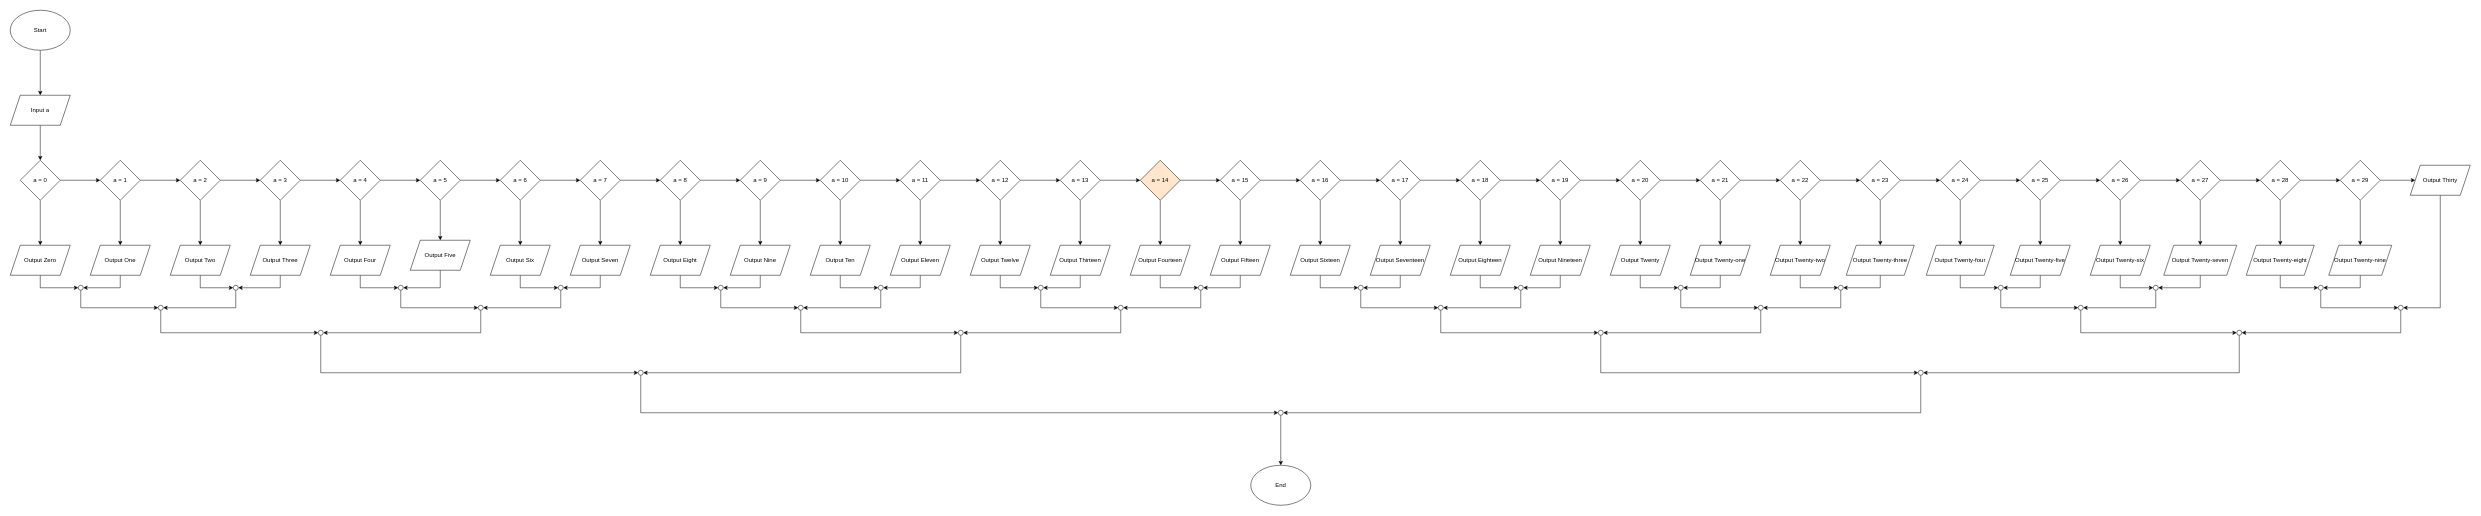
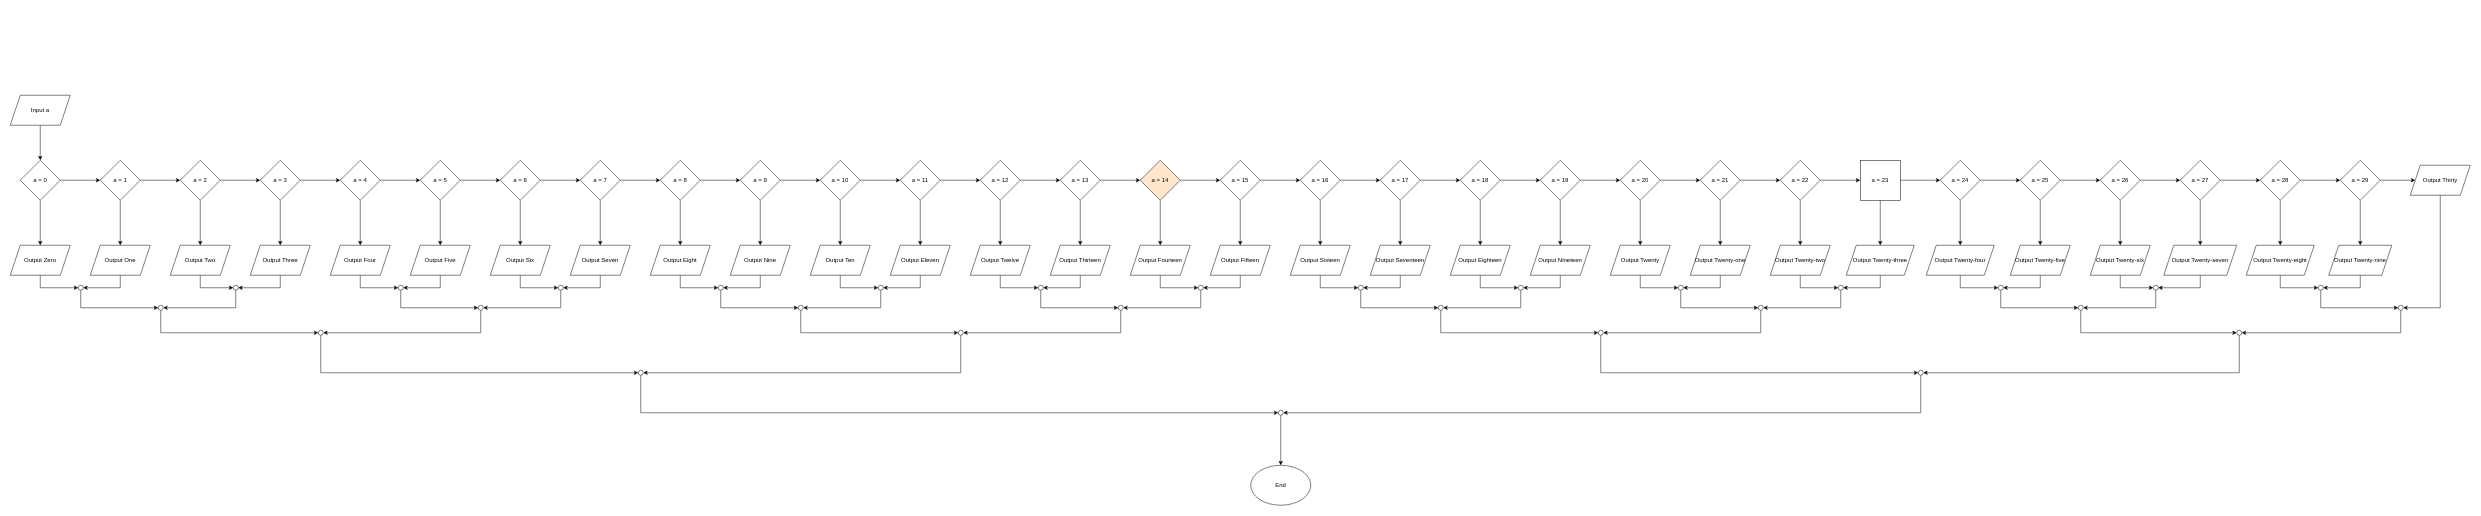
(40, 30) -> none
(40, 90) -> none
(1880, 180) -> (1880, 180)
(440, 255) -> (440, 260)
